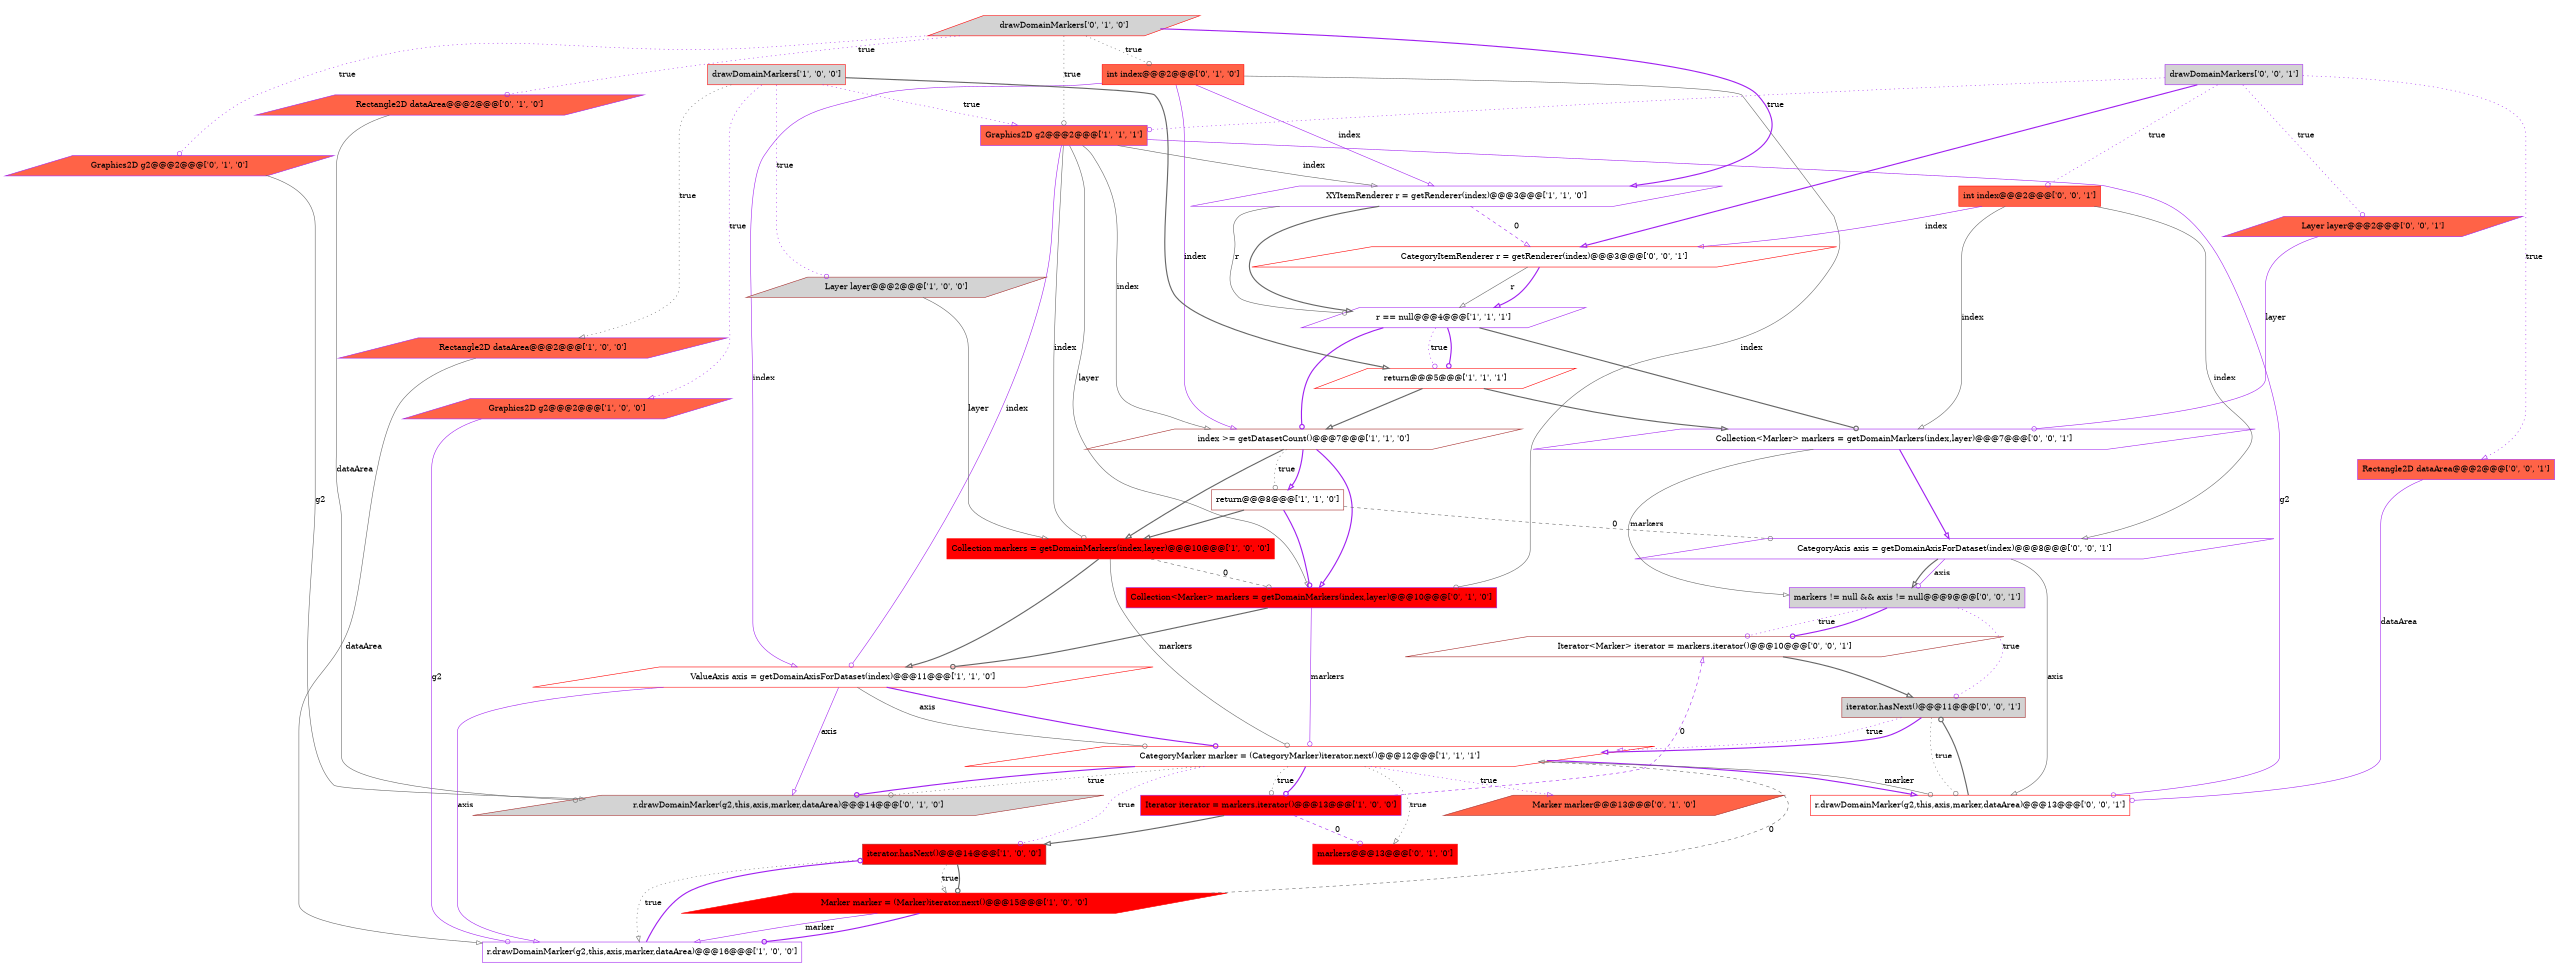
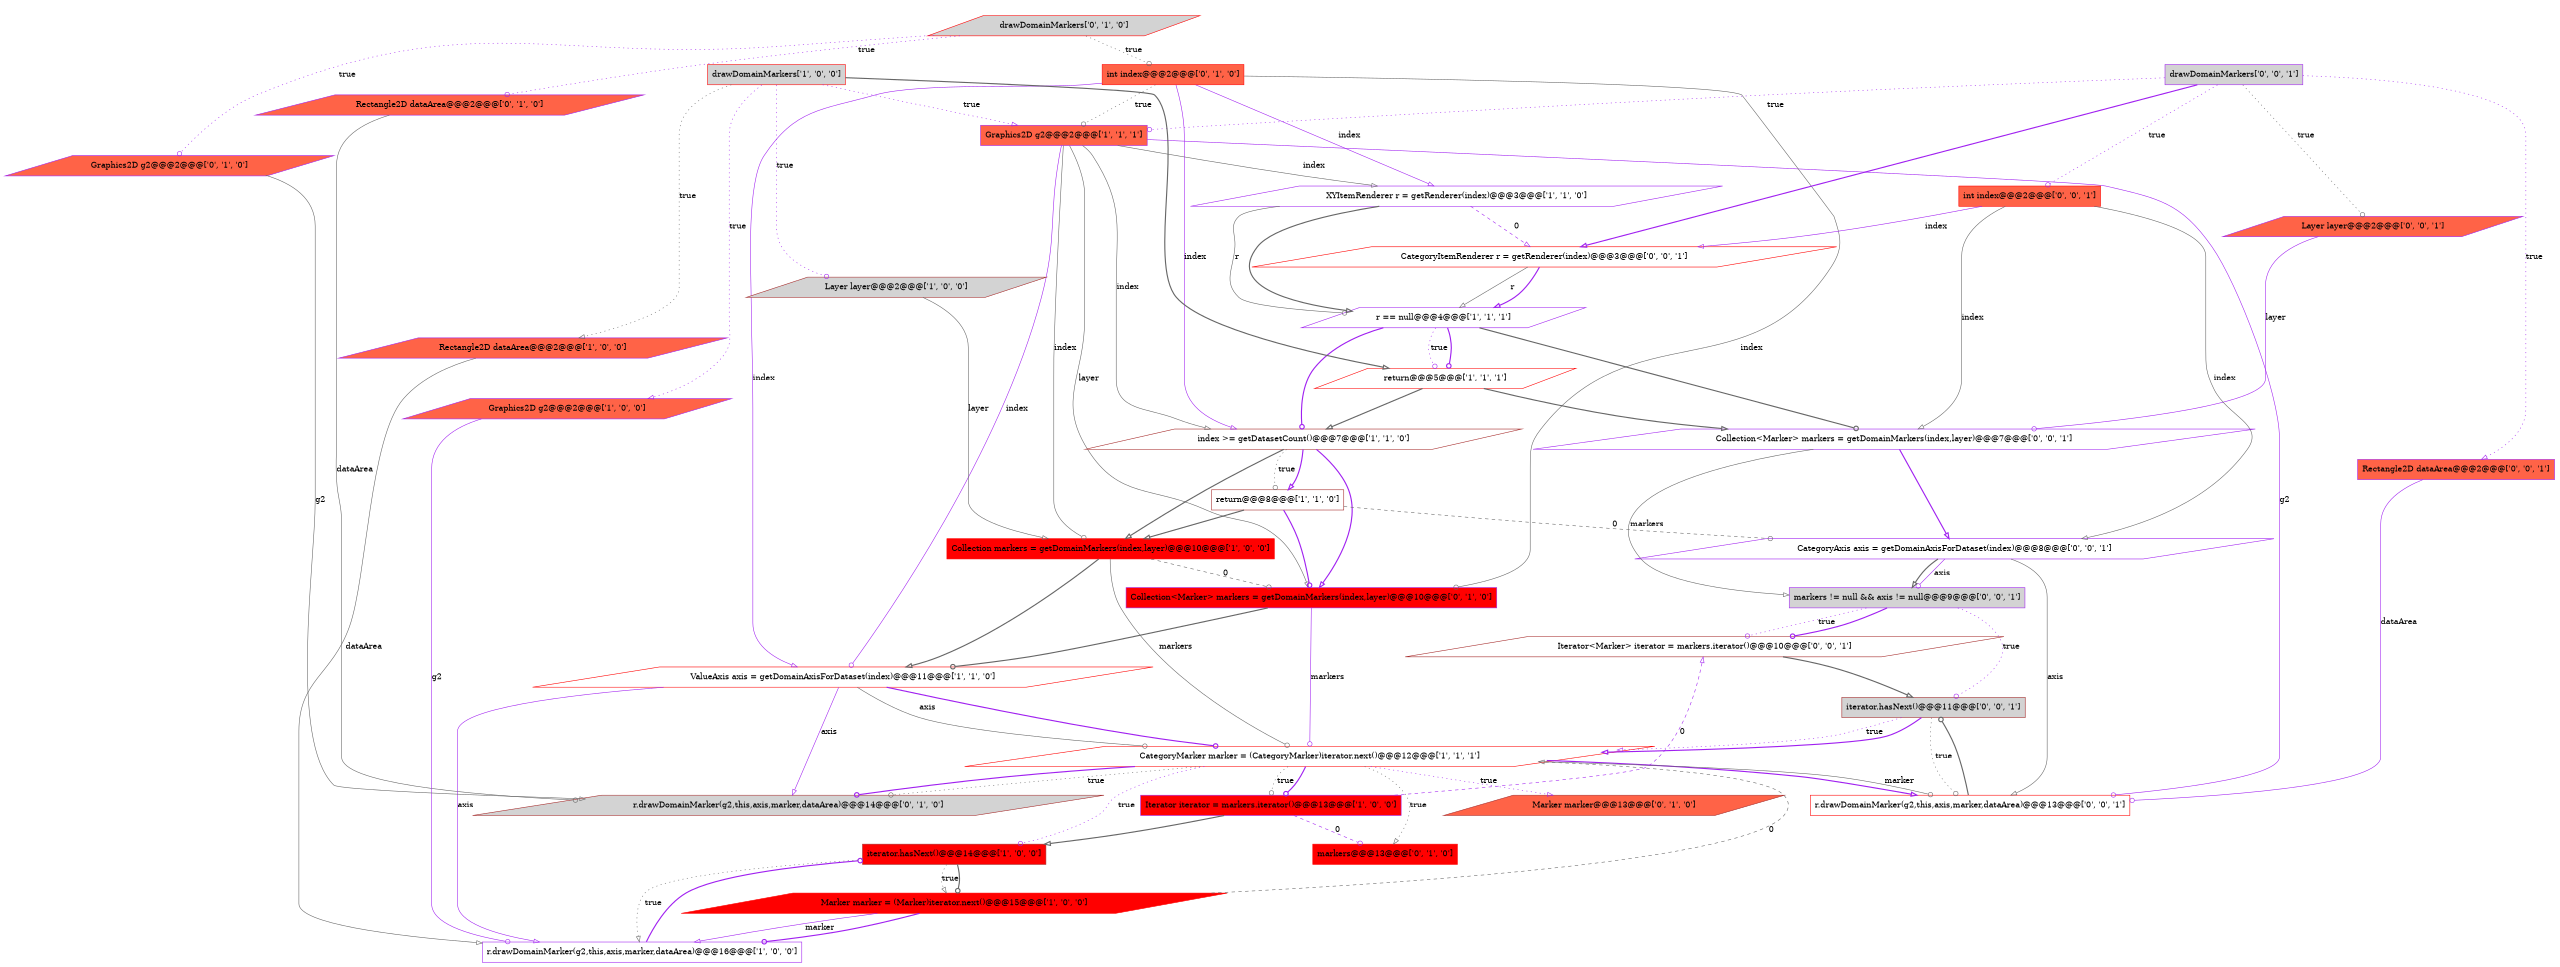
(1557, 52) -> none
(1064, 78) -> (1121, 104)
(2302, 149) -> (2302, 149)
